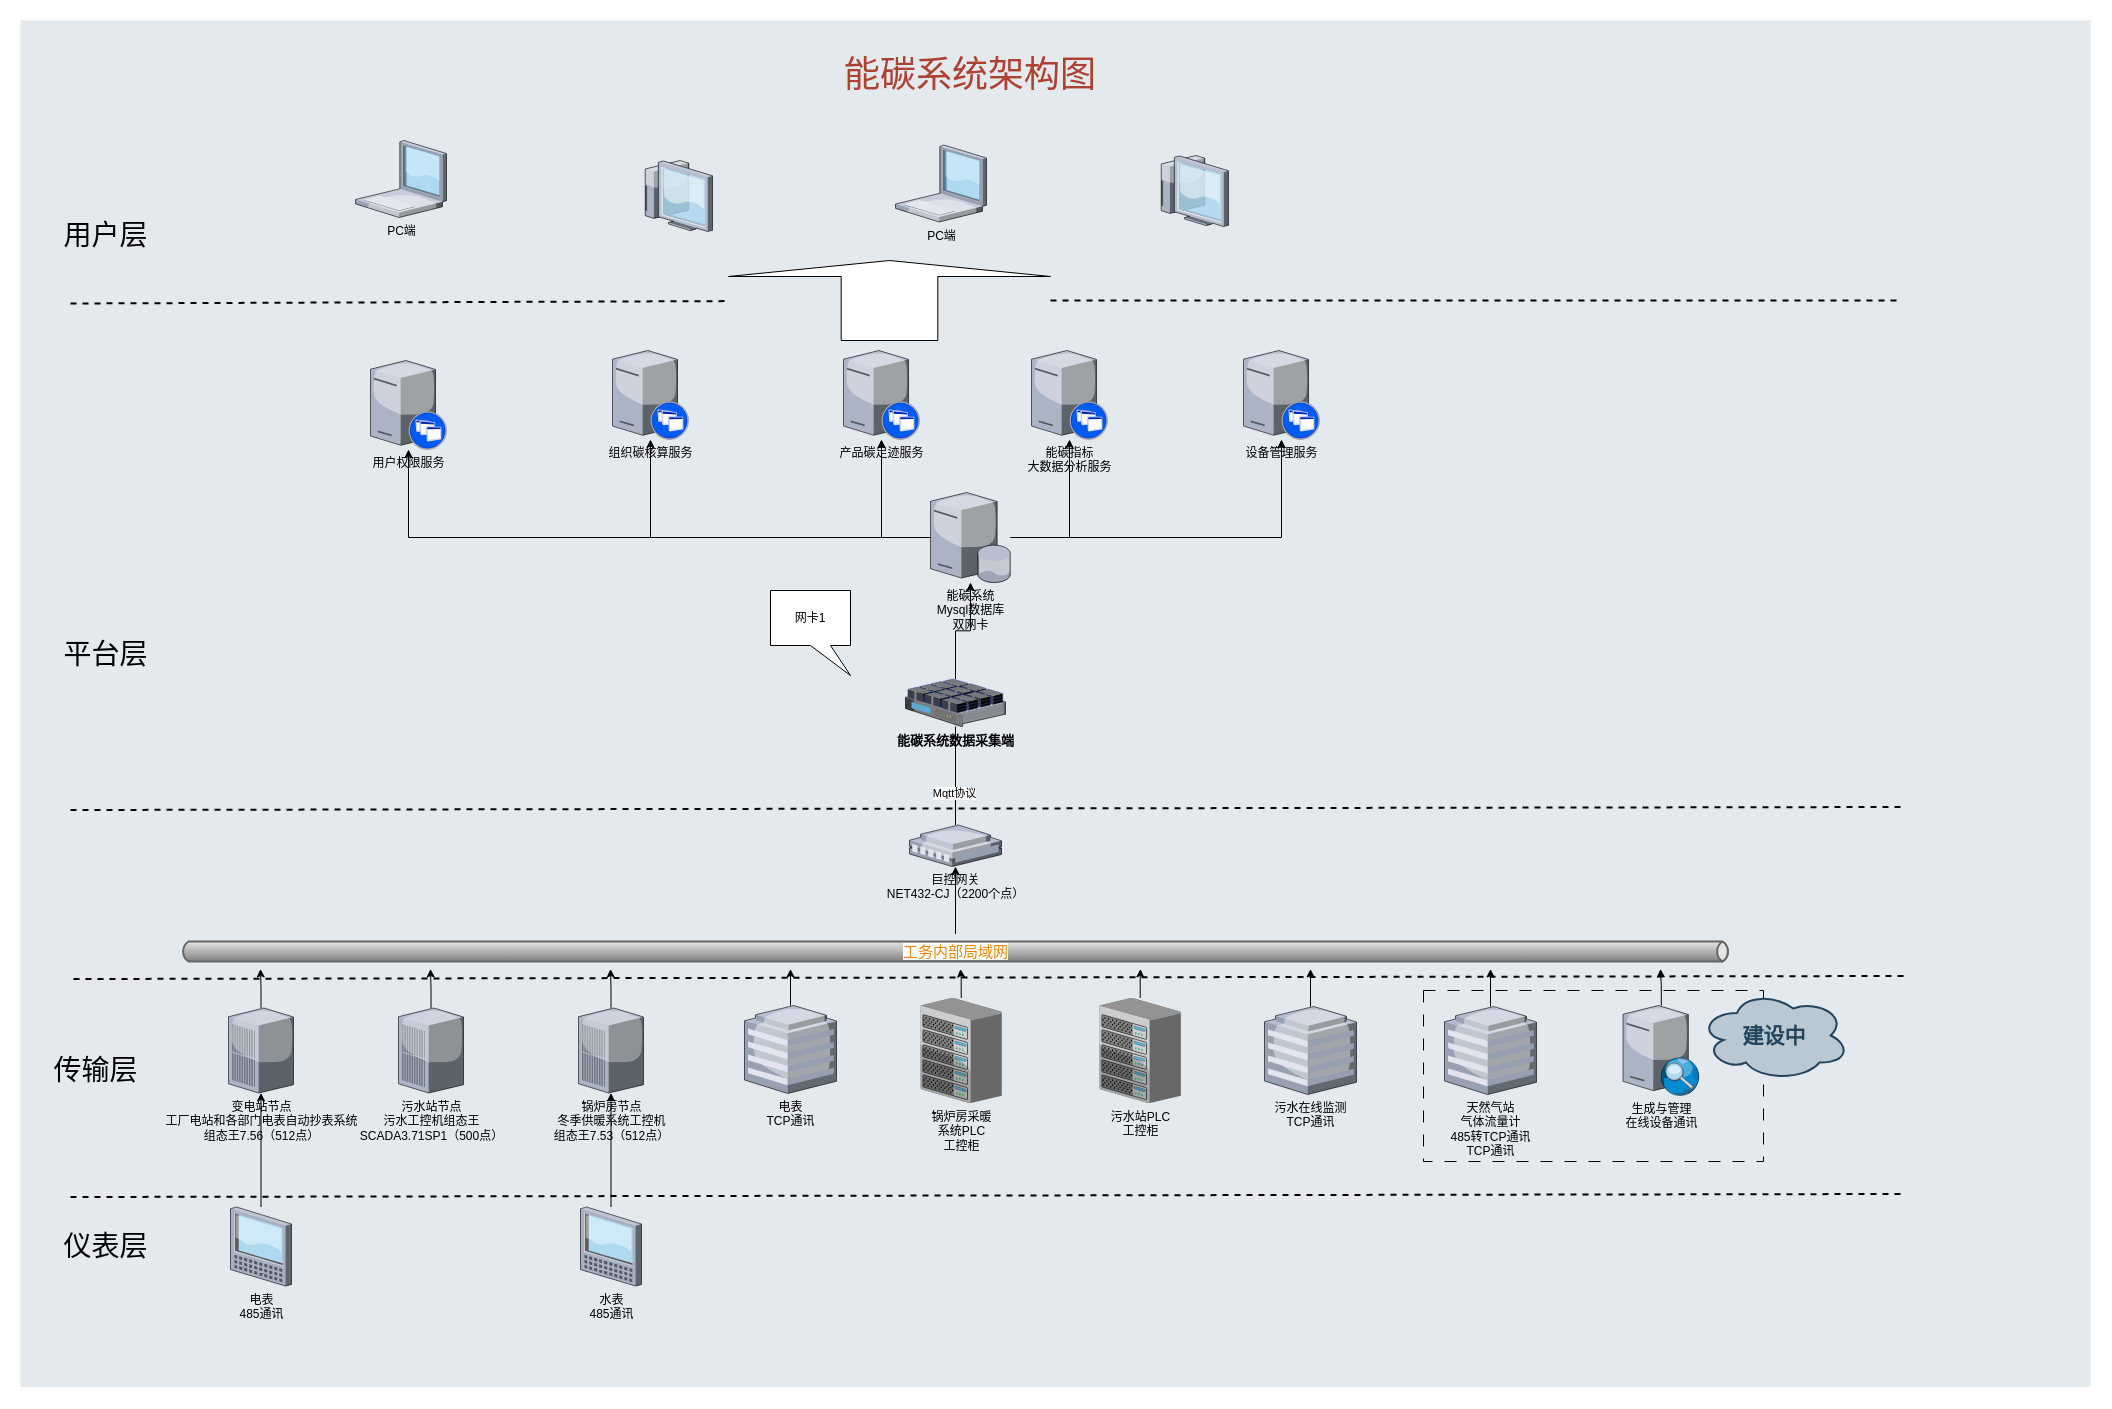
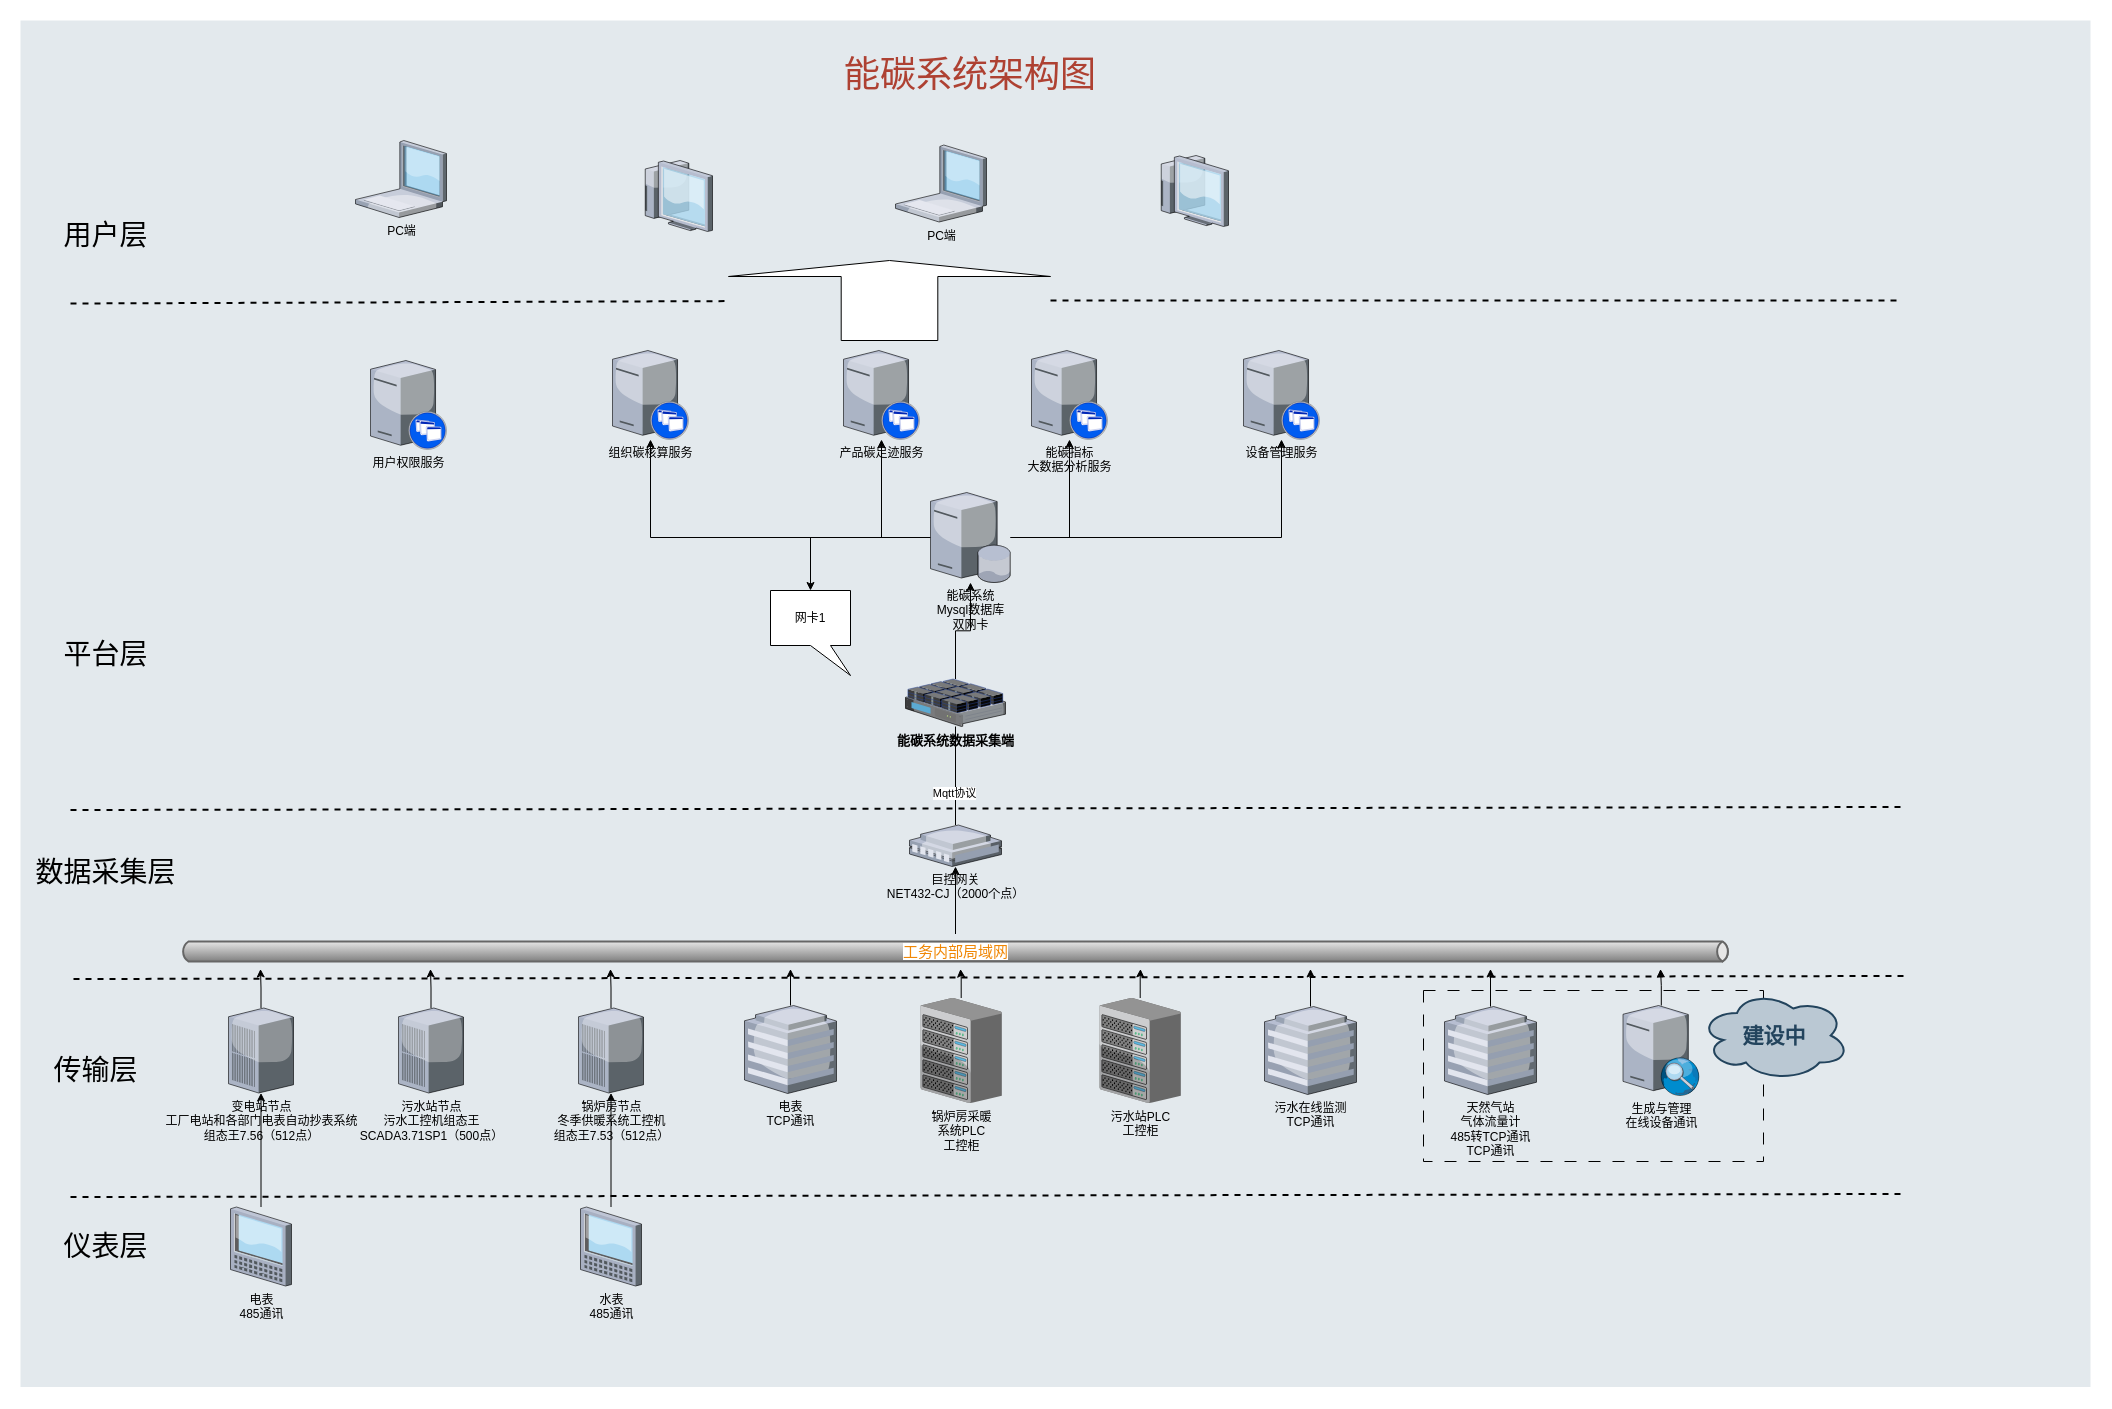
(489, 538) -> (811, 561)
none -> (106, 872)
(956, 888) -> (956, 888)
